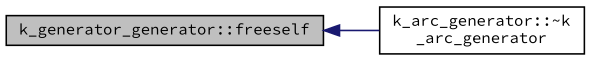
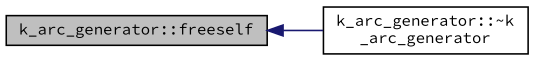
(165, 30) -> (137, 30)
